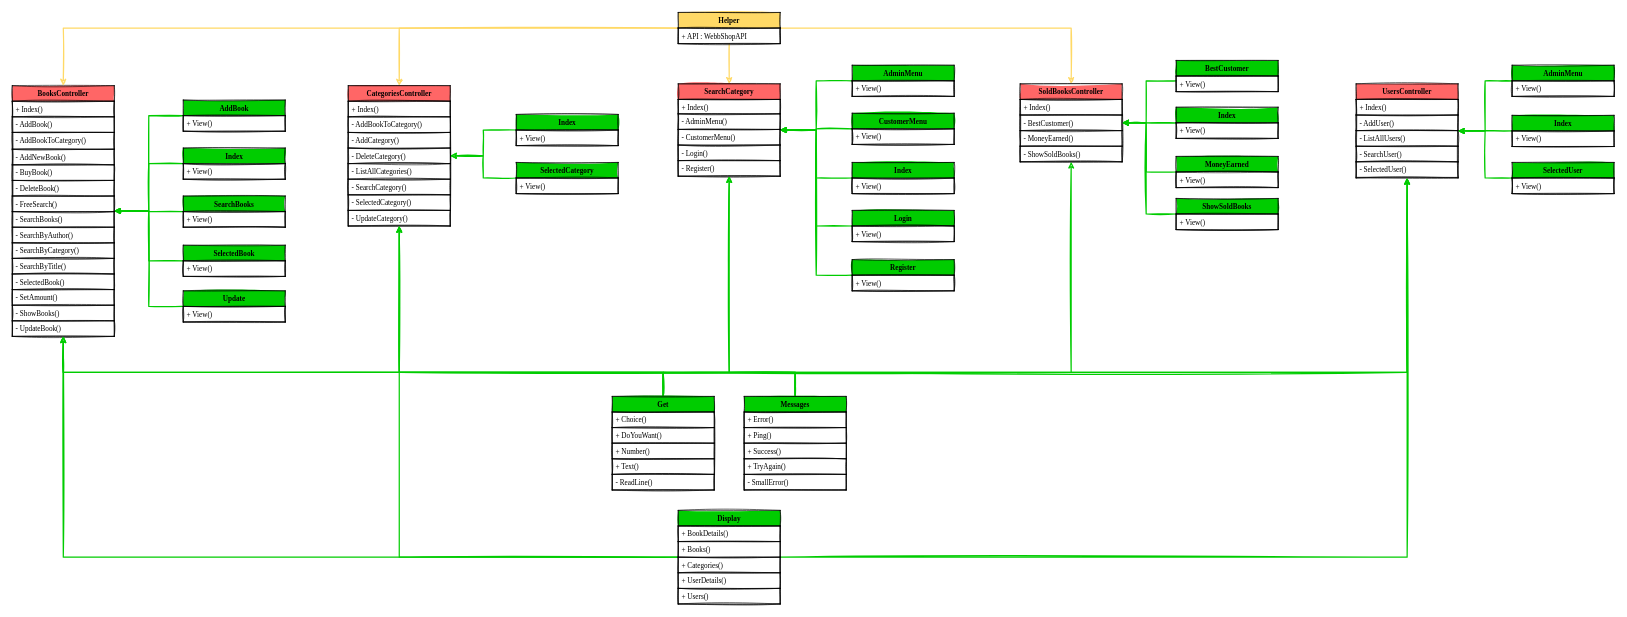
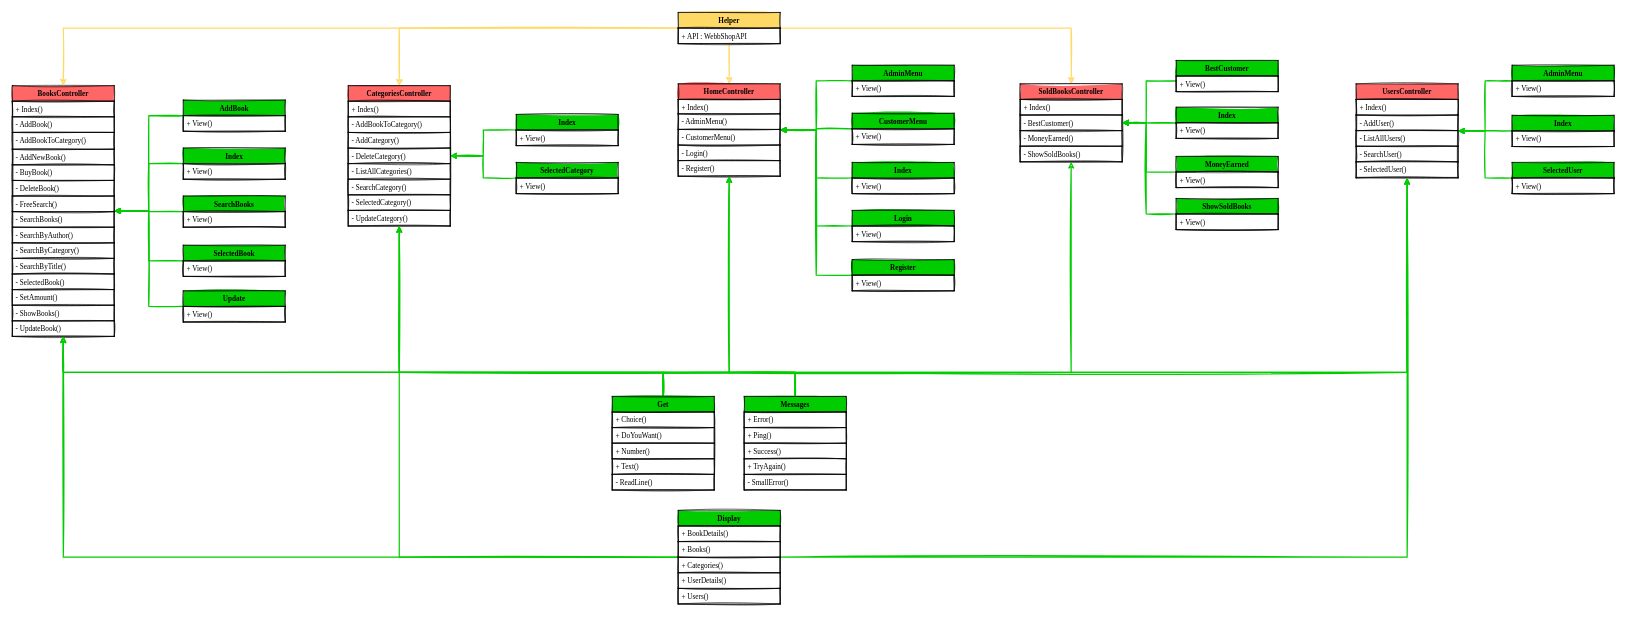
(729, 92) -> (729, 92)
